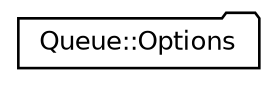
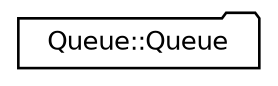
(139, 43) -> (139, 43)
